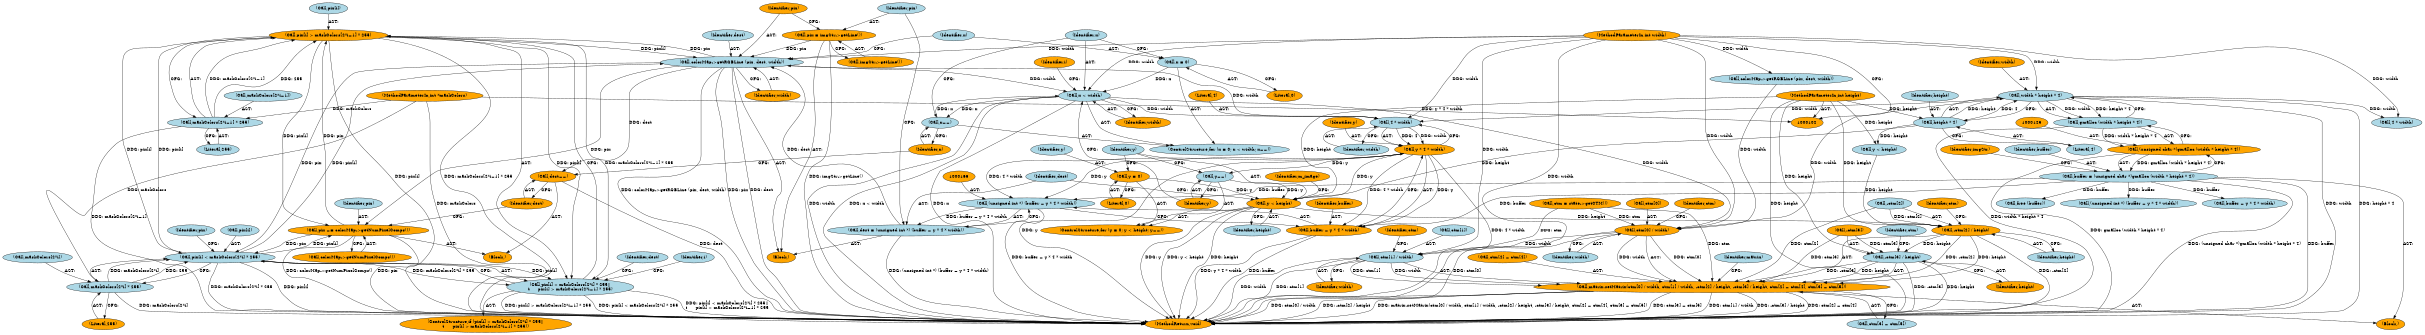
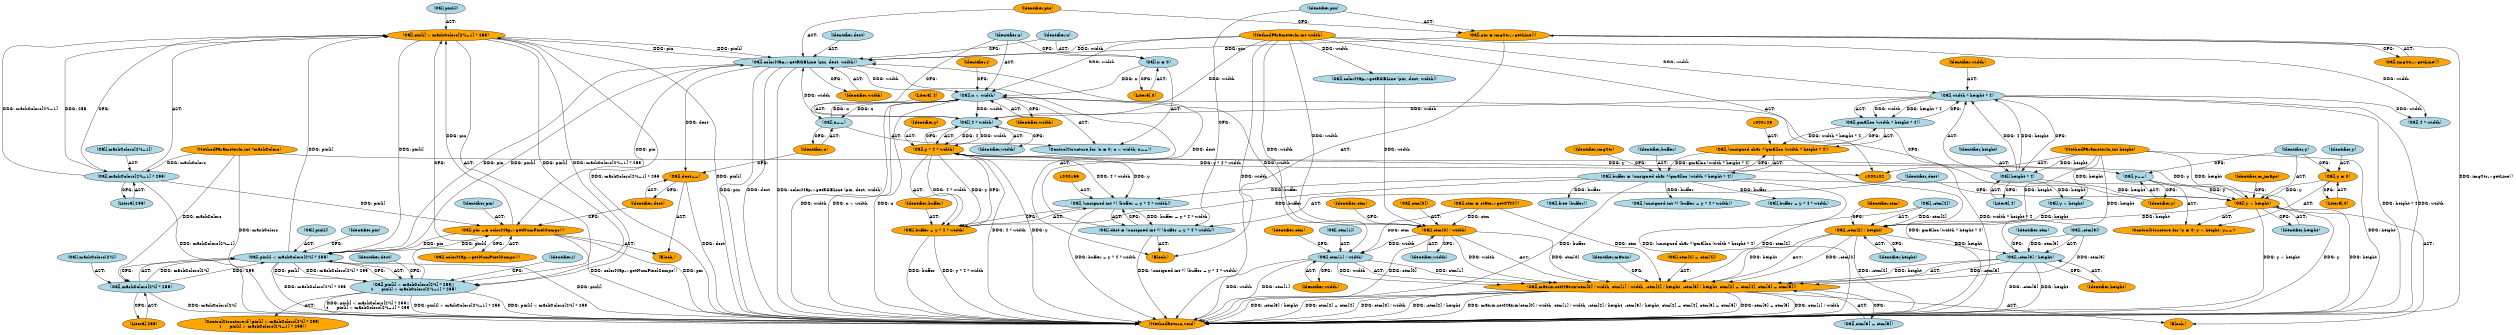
(1878, 79) -> (1771, 109)
(282, 142) -> (319, 203)
(1820, 143) -> none
(1849, 230) -> (2085, 230)
